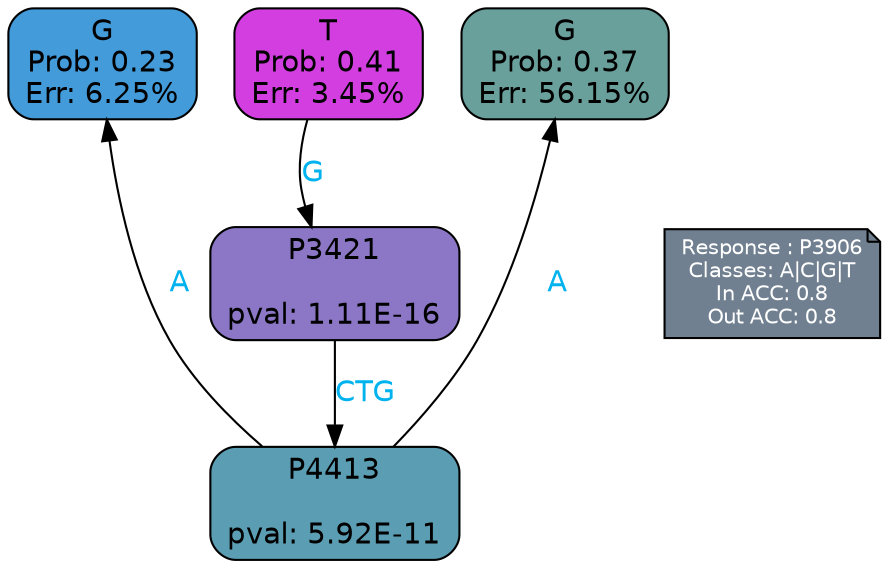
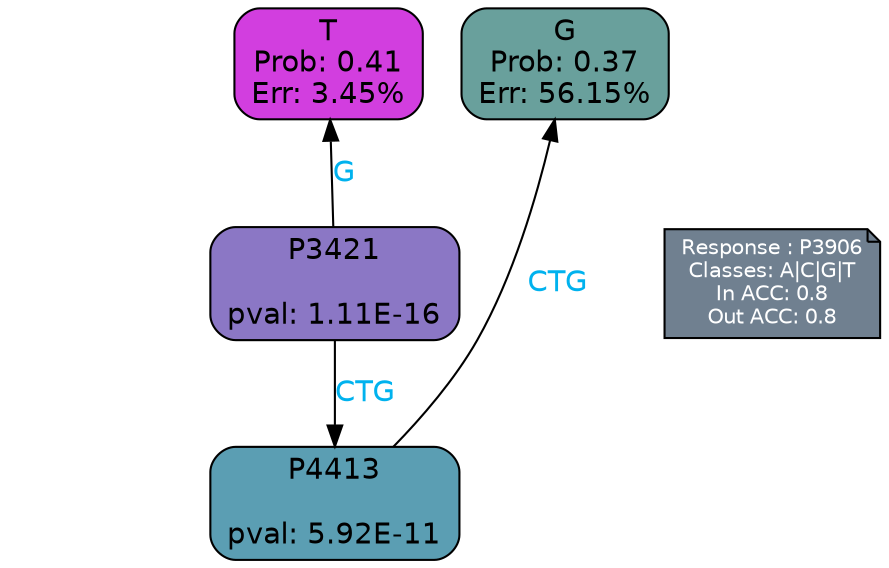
(103, 64) -> none
(300, 163) -> (332, 184)
(558, 284) -> (558, 284)
